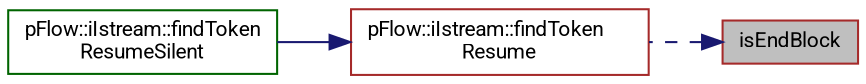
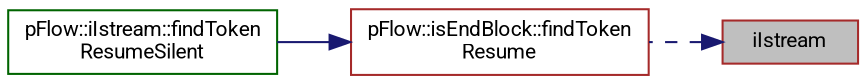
(500, 42) -> (500, 42)
(790, 42) -> (790, 42)
